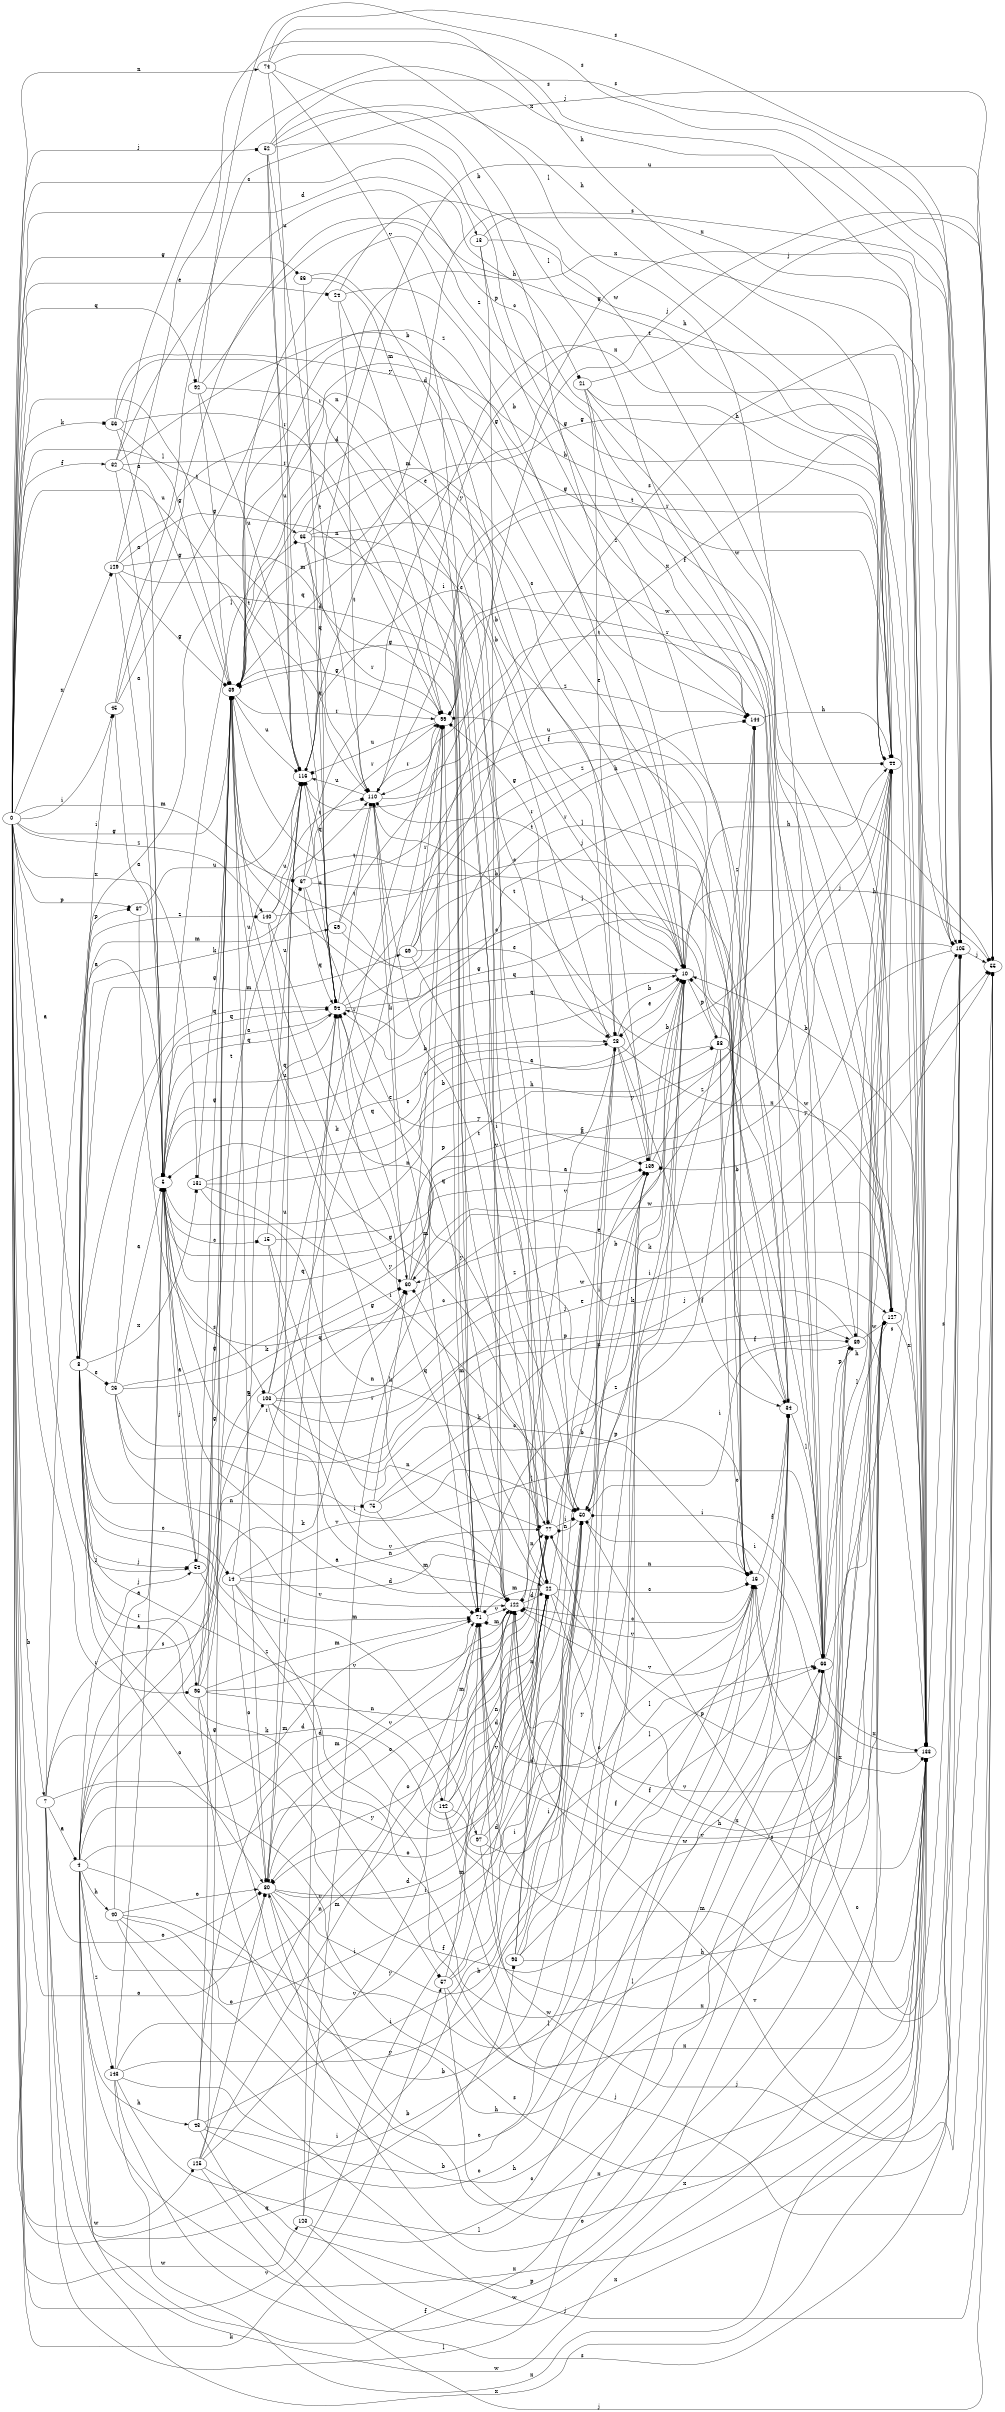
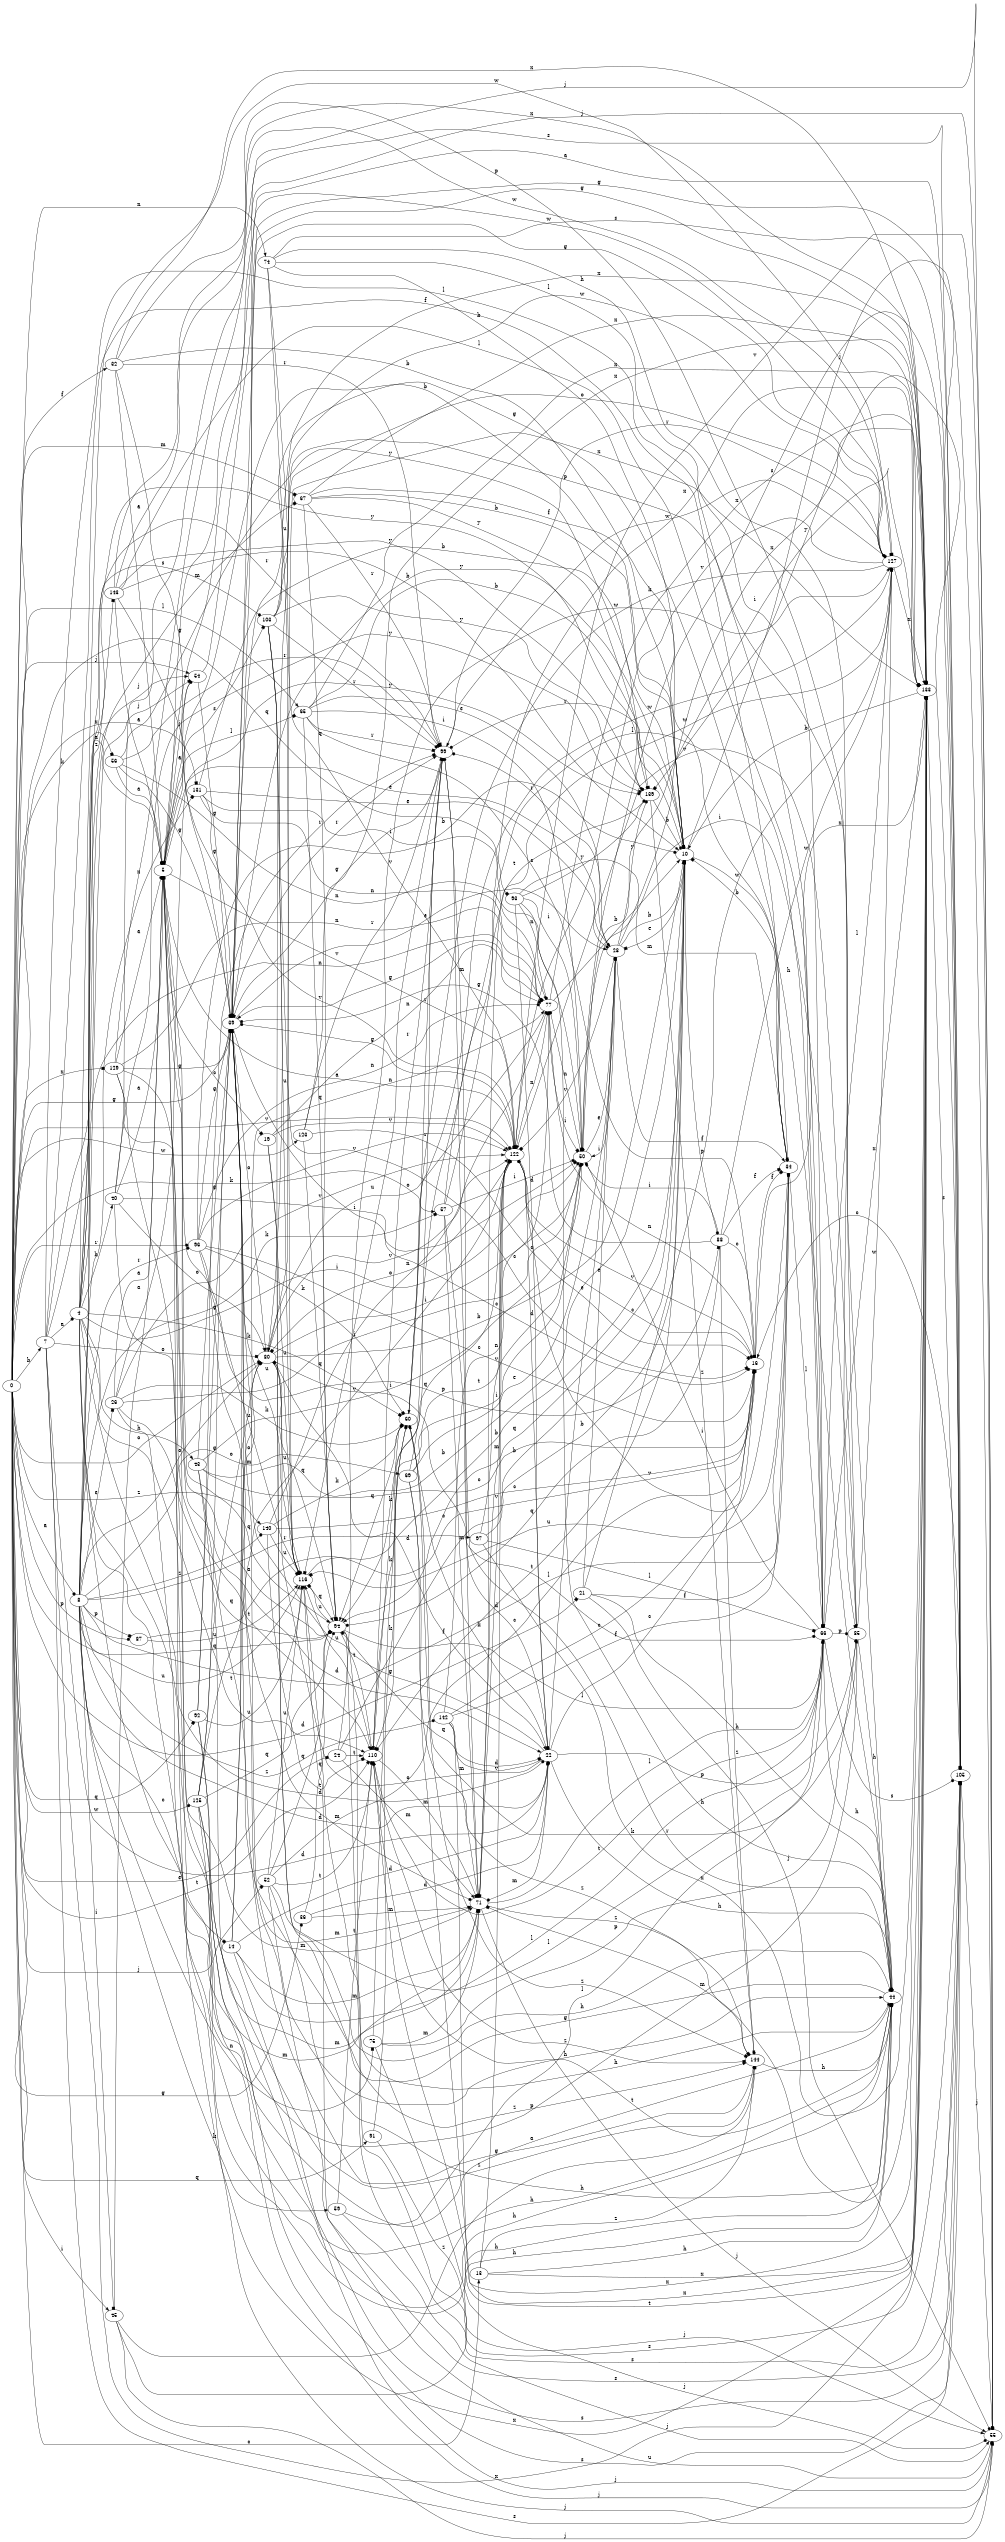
(267, 1240) -> (267, 1140)
(253, 1296) -> (291, 1740)
(857, 1343) -> (857, 1634)
(650, 1791) -> (650, 947)
none -> (373, 2137)
